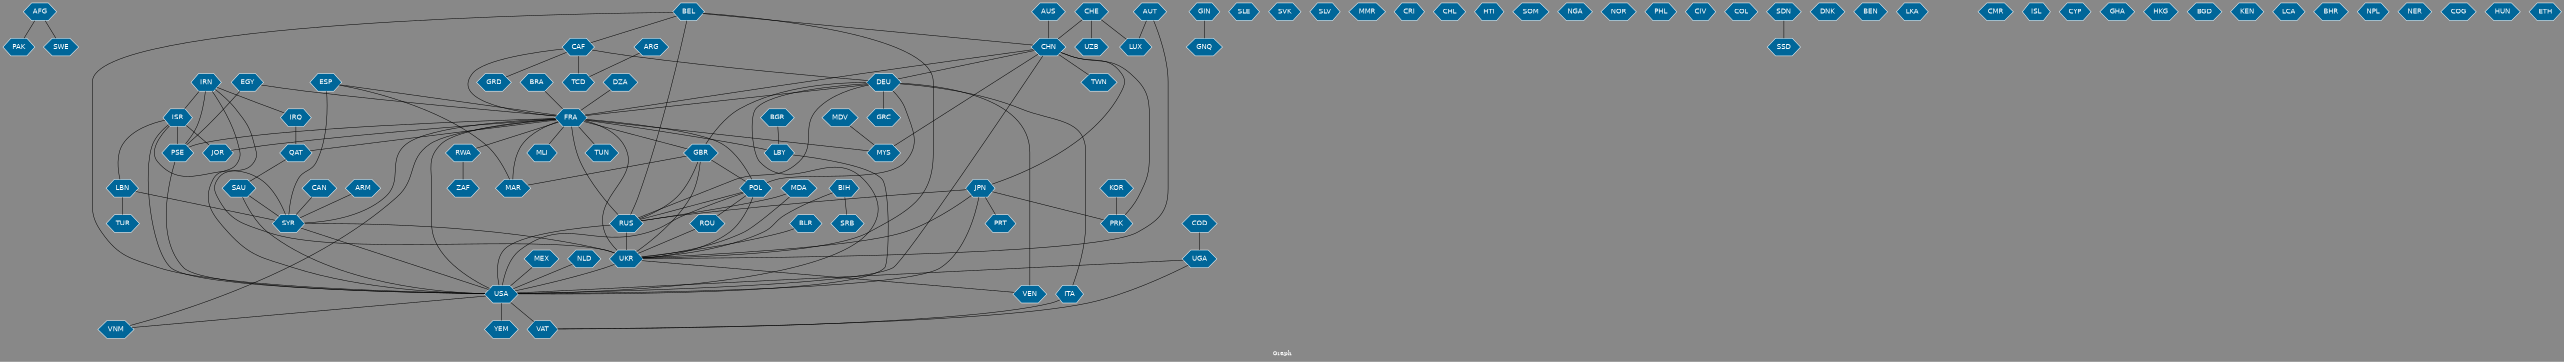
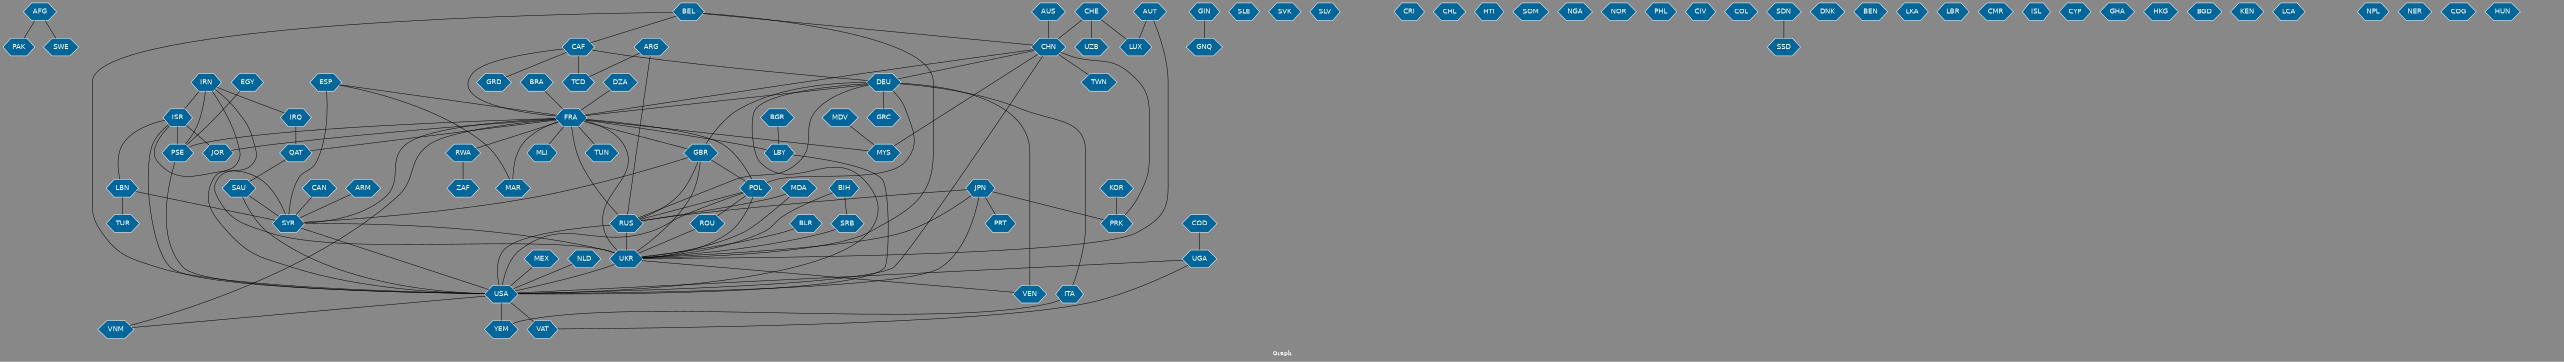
(1367, 12) -> none
none -> (1953, 12)
(2331, 12) -> none
(2545, 12) -> none
(416, 103) -> none
(663, 119) -> (639, 131)
(1098, 122) -> none
(431, 169) -> none
(607, 171) -> (498, 203)
none -> (740, 249)
(810, 324) -> (786, 313)
